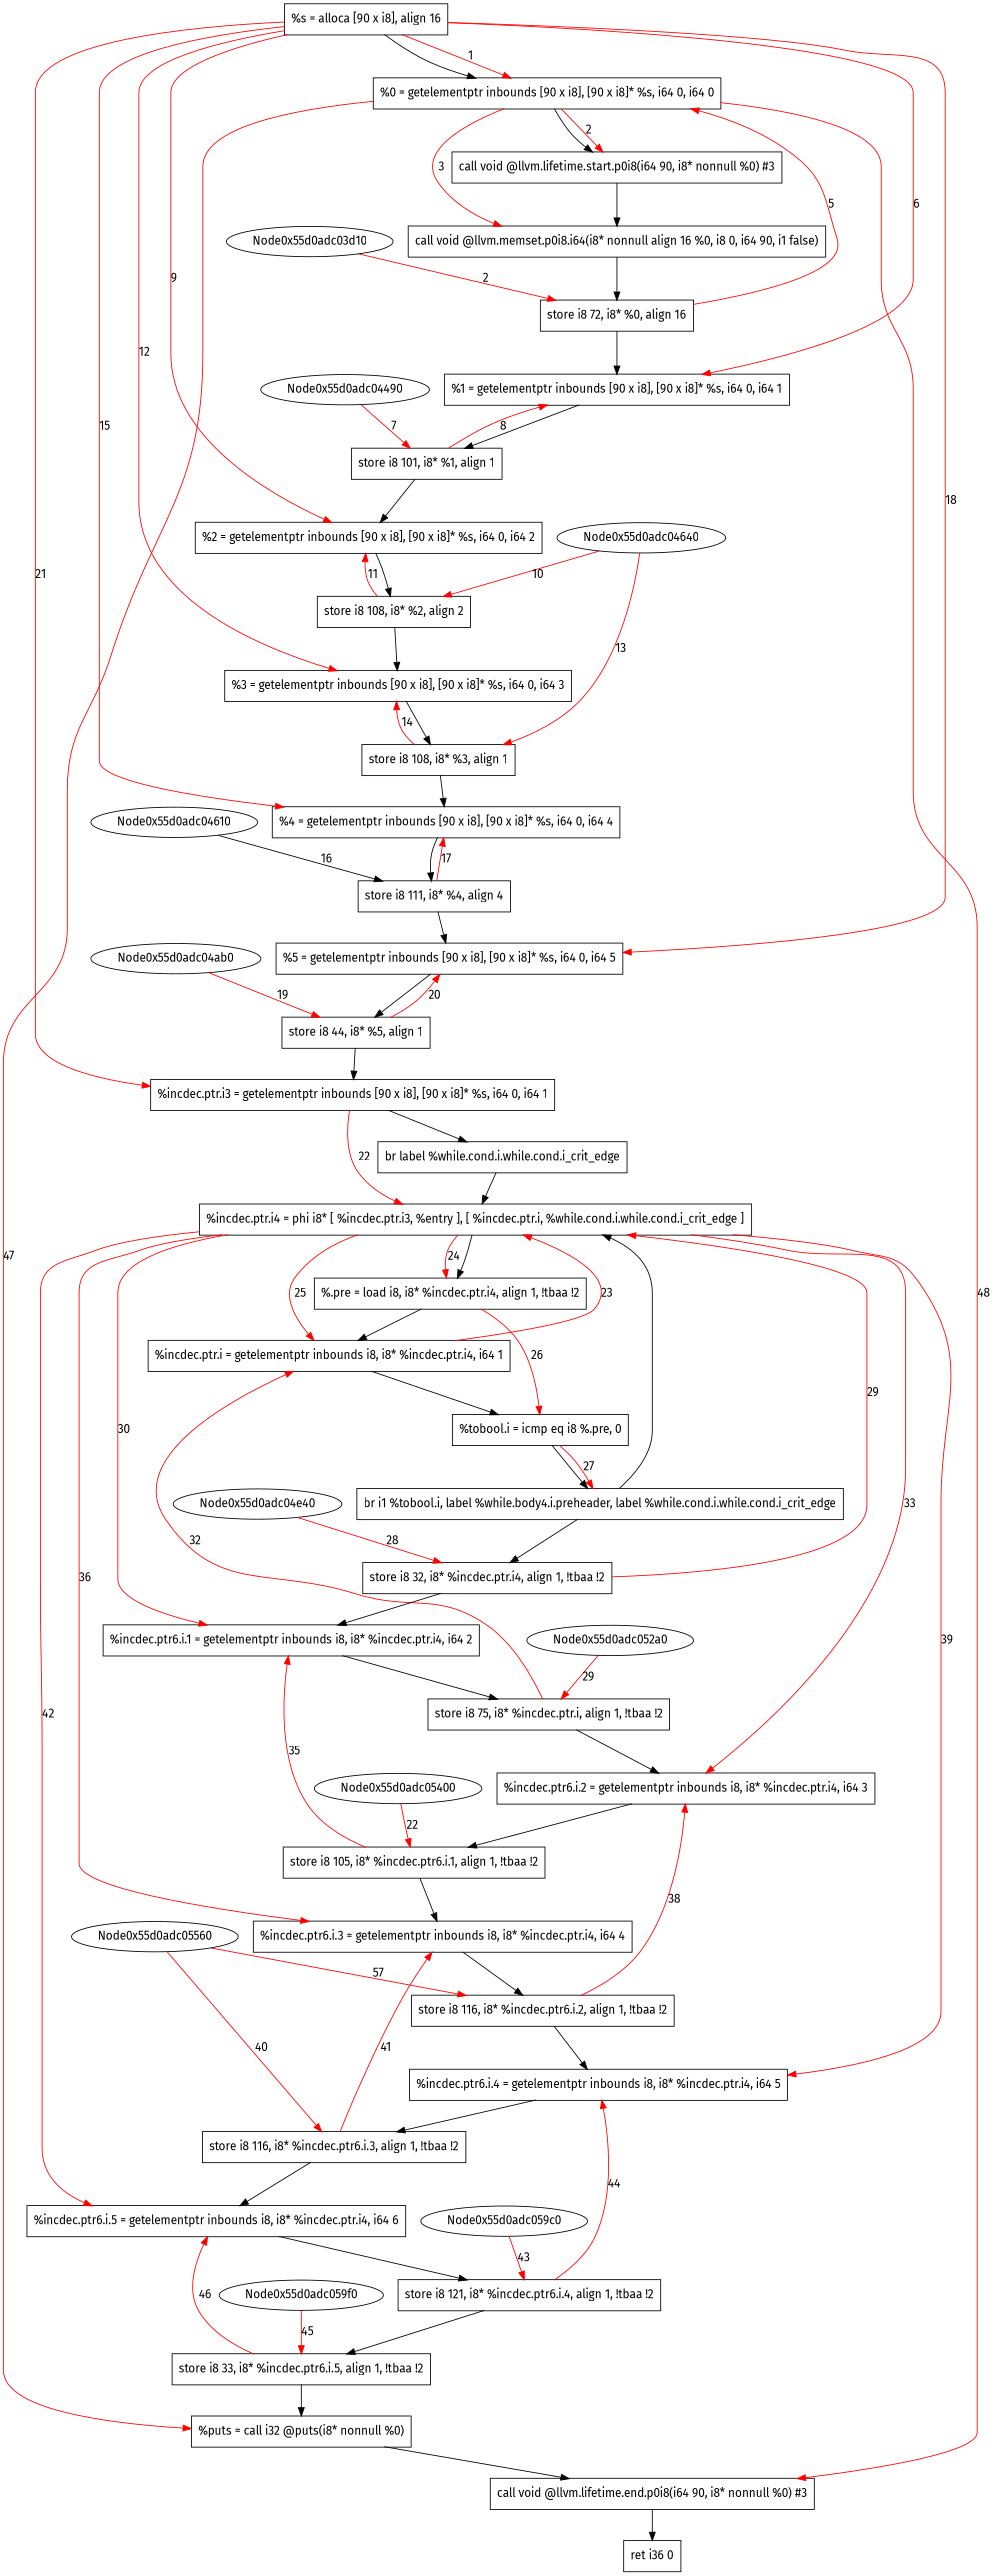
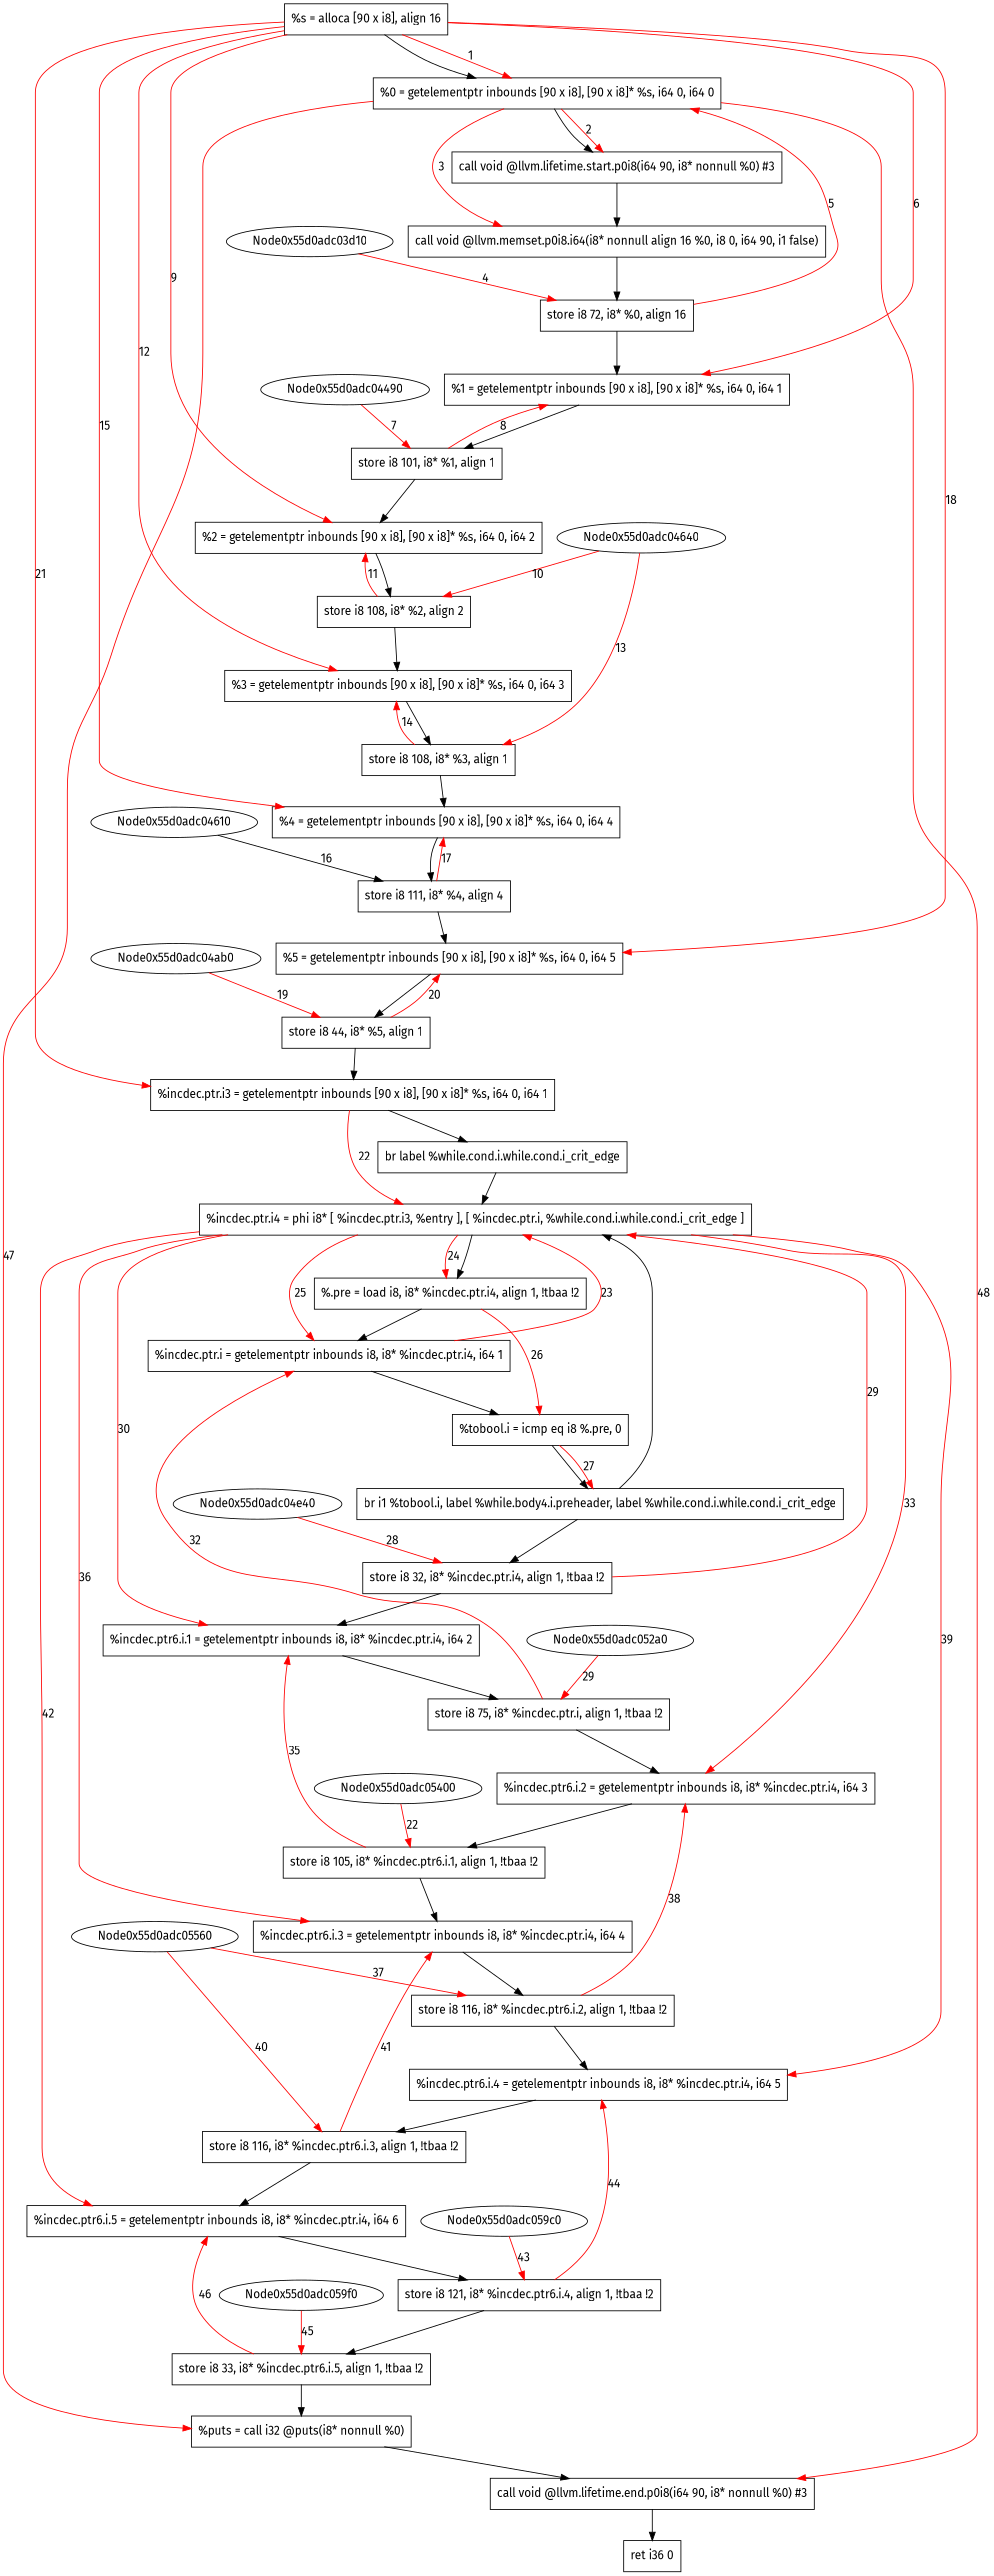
(486, 279) -> (486, 279)
(378, 1974) -> (378, 1974)
